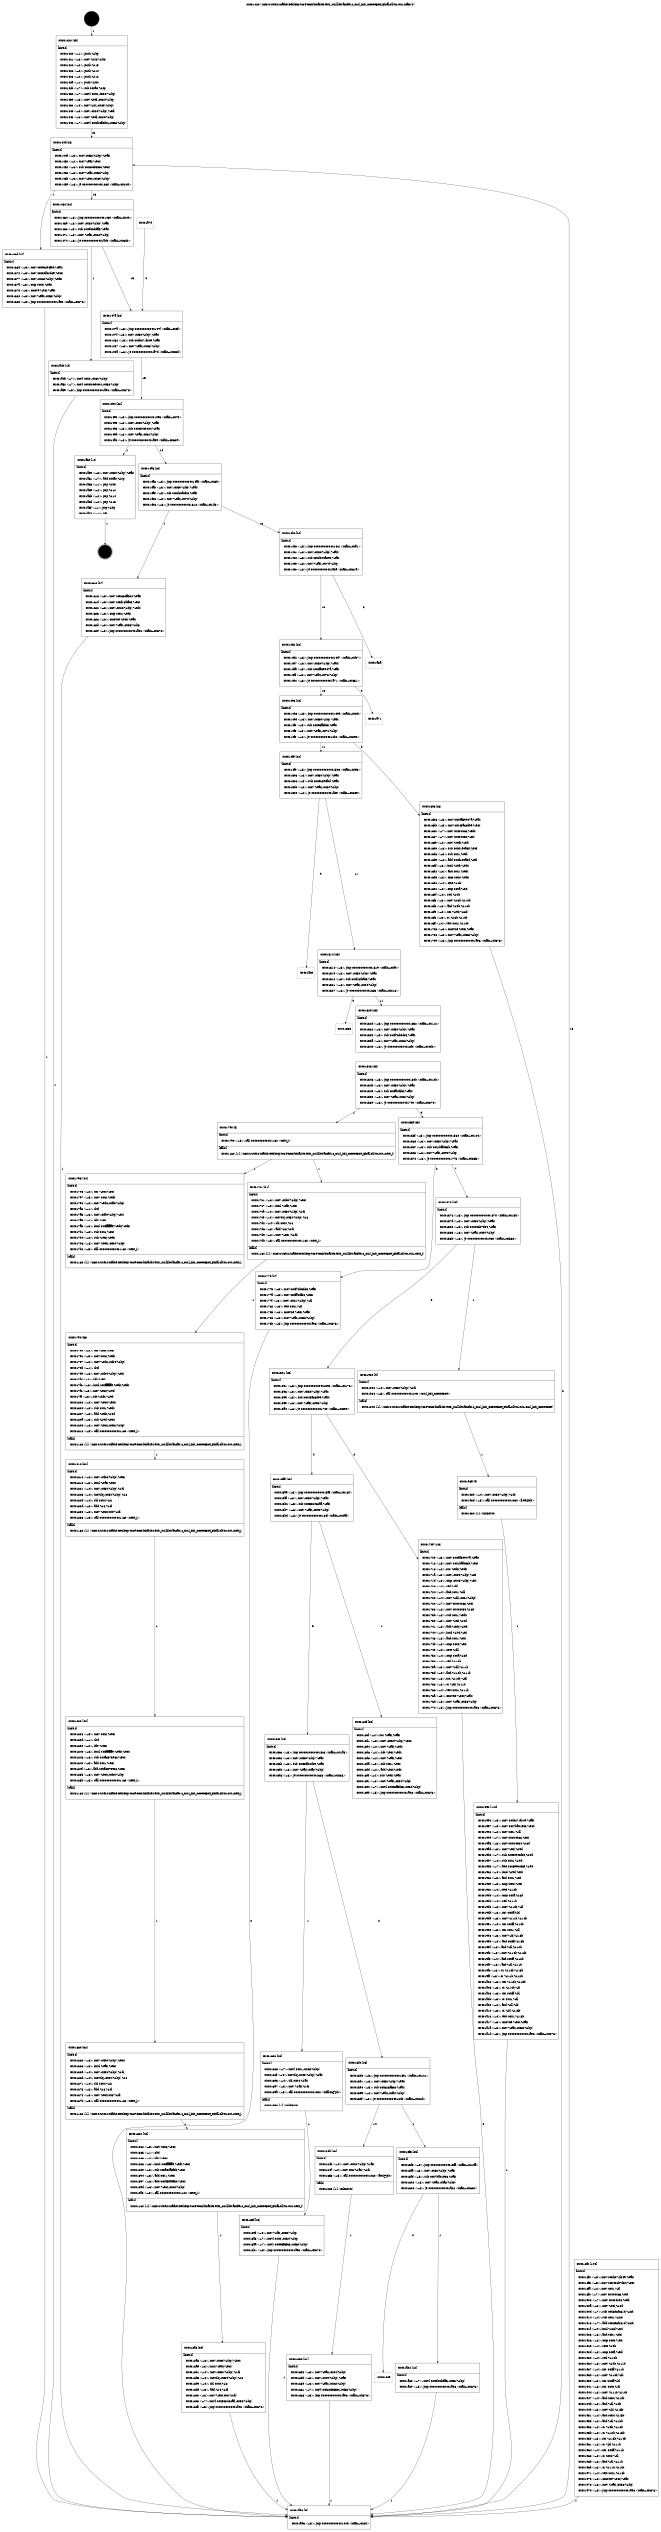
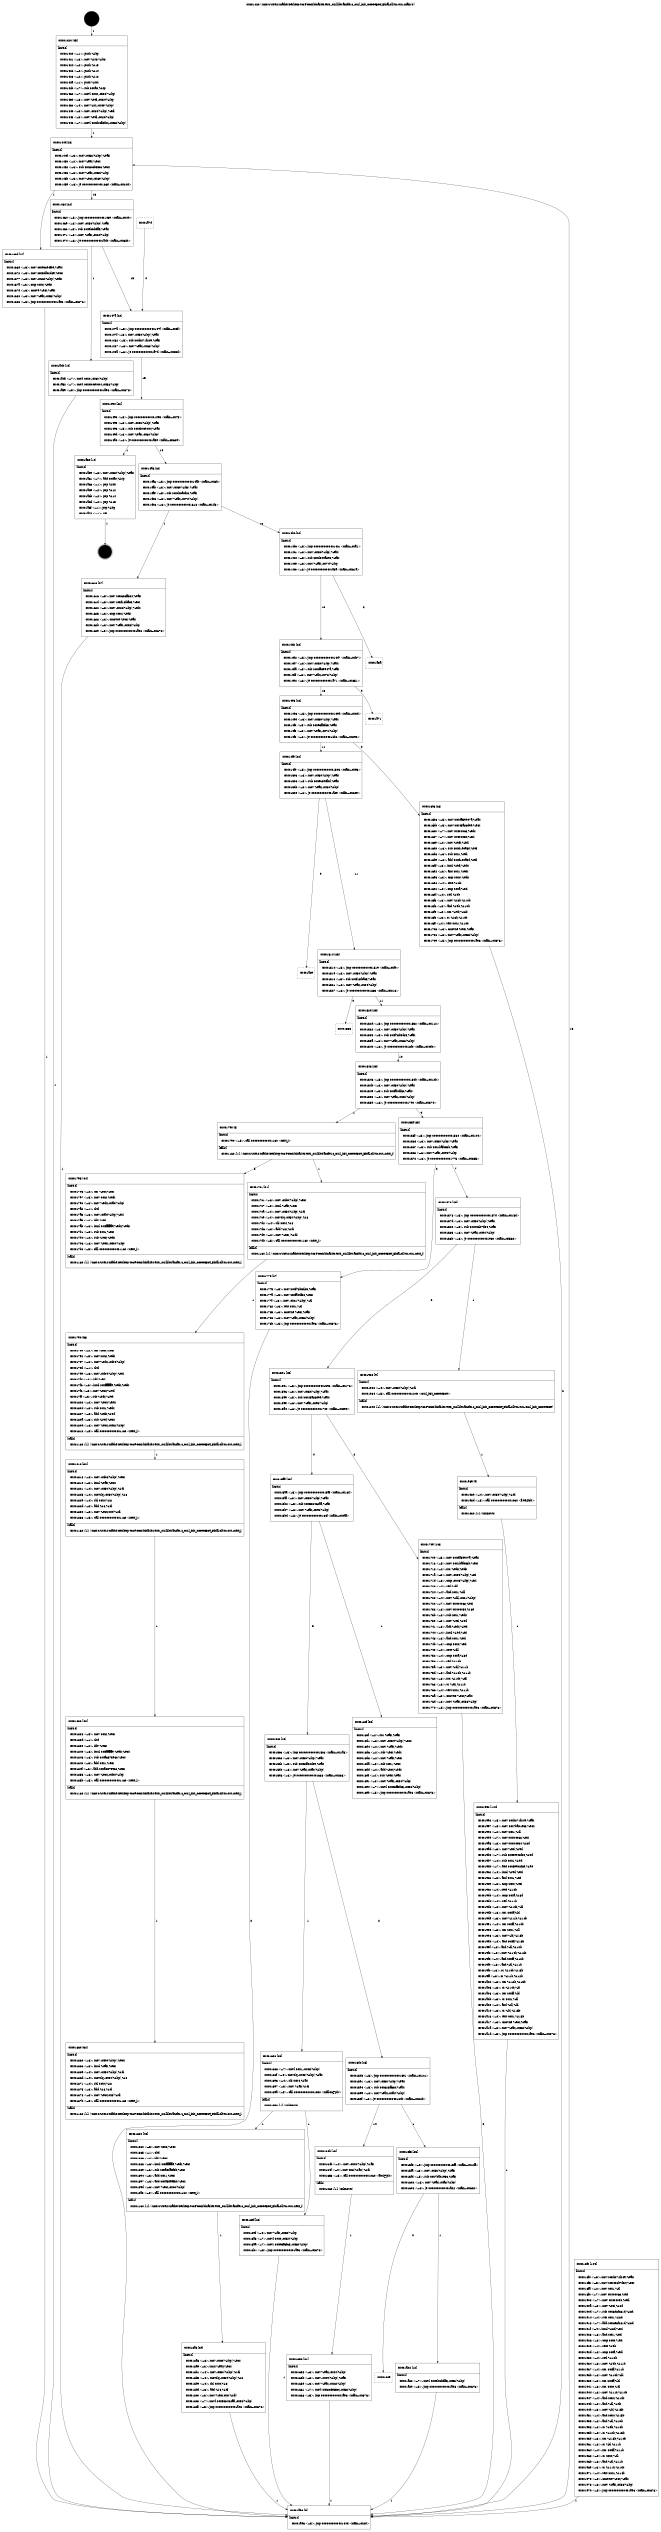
(93, 133) -> (93, 133)
none -> (398, 1056)
(254, 1169) -> (254, 1169)
(184, 2124) -> (265, 2119)
